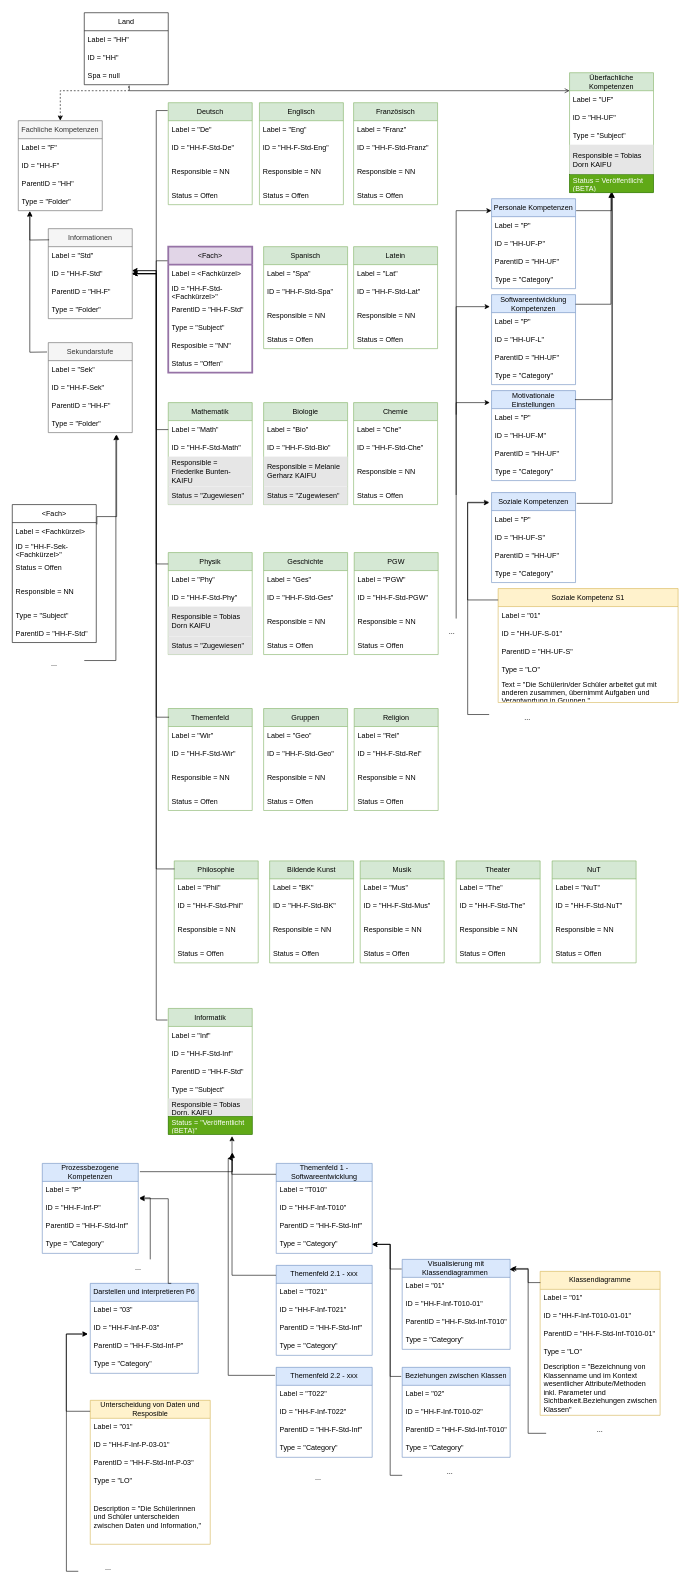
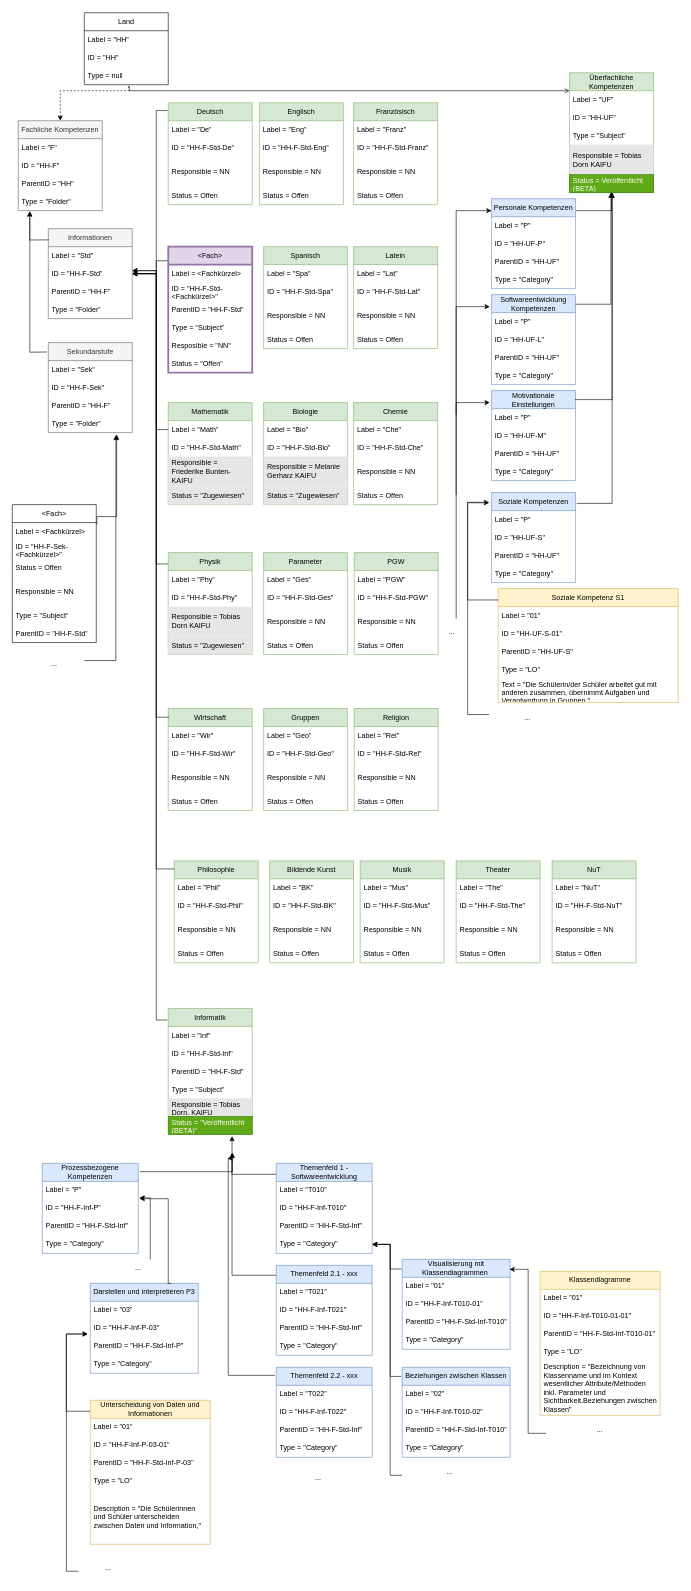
(104, 75) -> (106, 75)
(306, 561) -> (306, 561)
(210, 717) -> (210, 717)
(535, 1283) -> none
(144, 1292) -> (144, 1292)
(150, 1409) -> (150, 1409)
